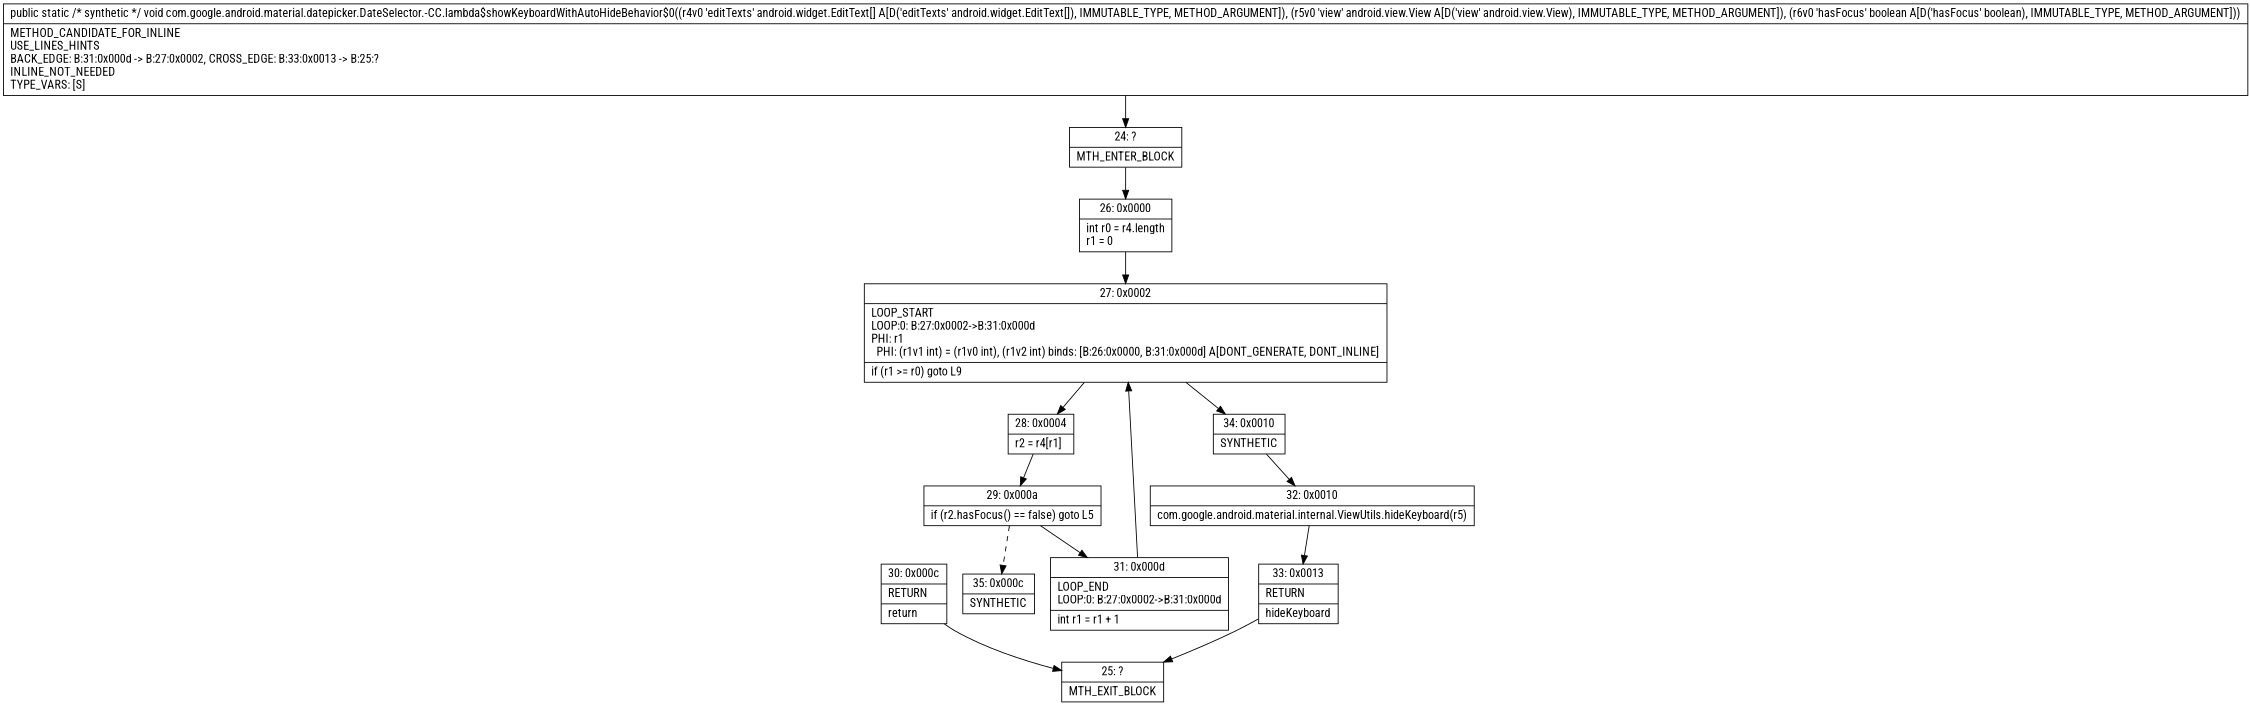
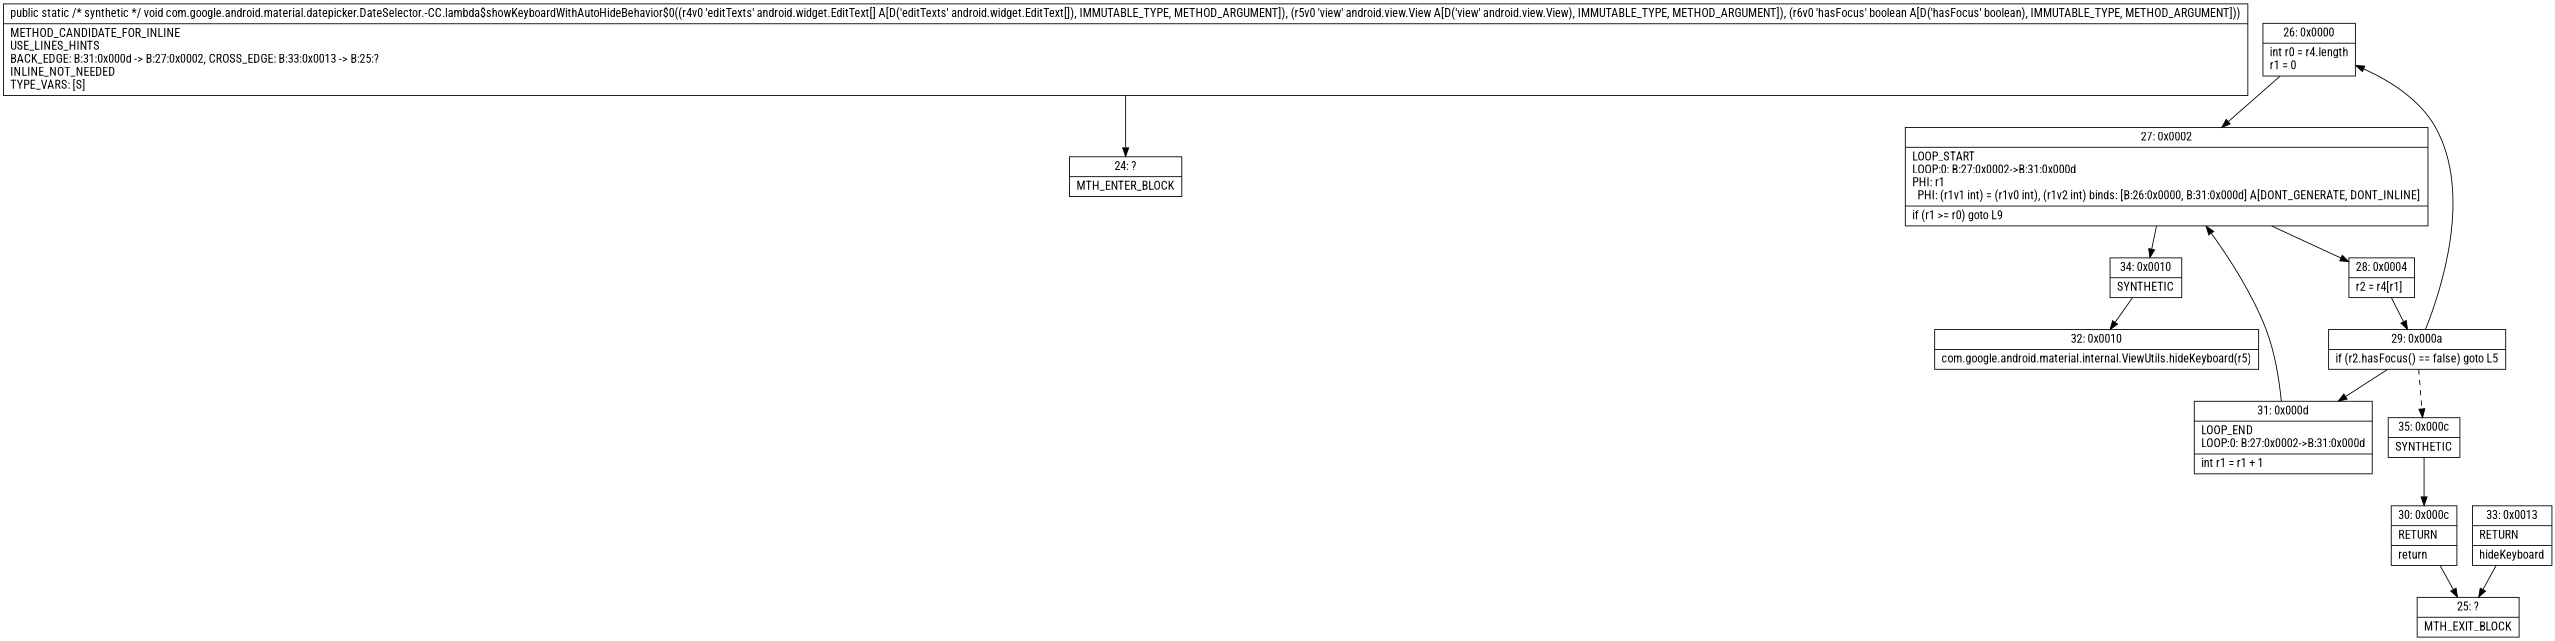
(1126, 179) -> (2452, 182)
none -> (2424, 477)
(1307, 541) -> none
